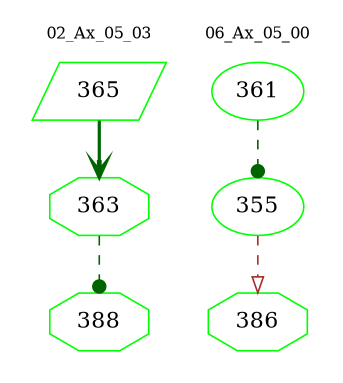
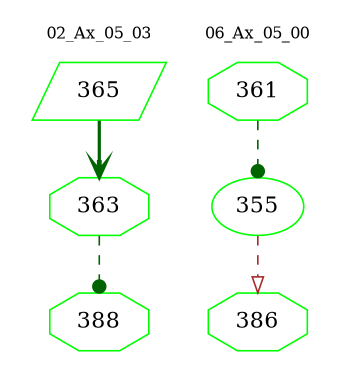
(258, 91) -> (258, 91)
